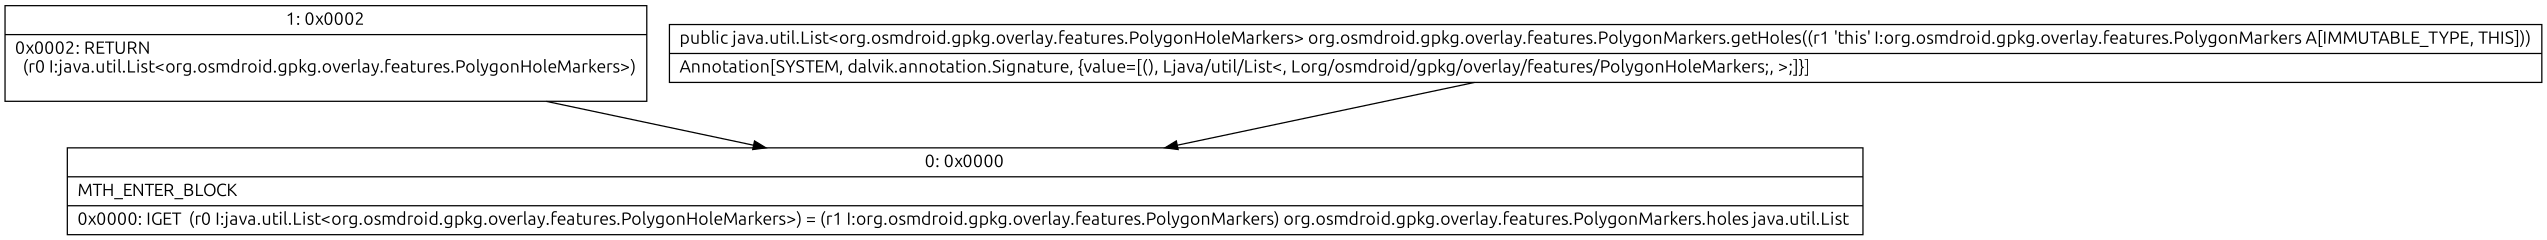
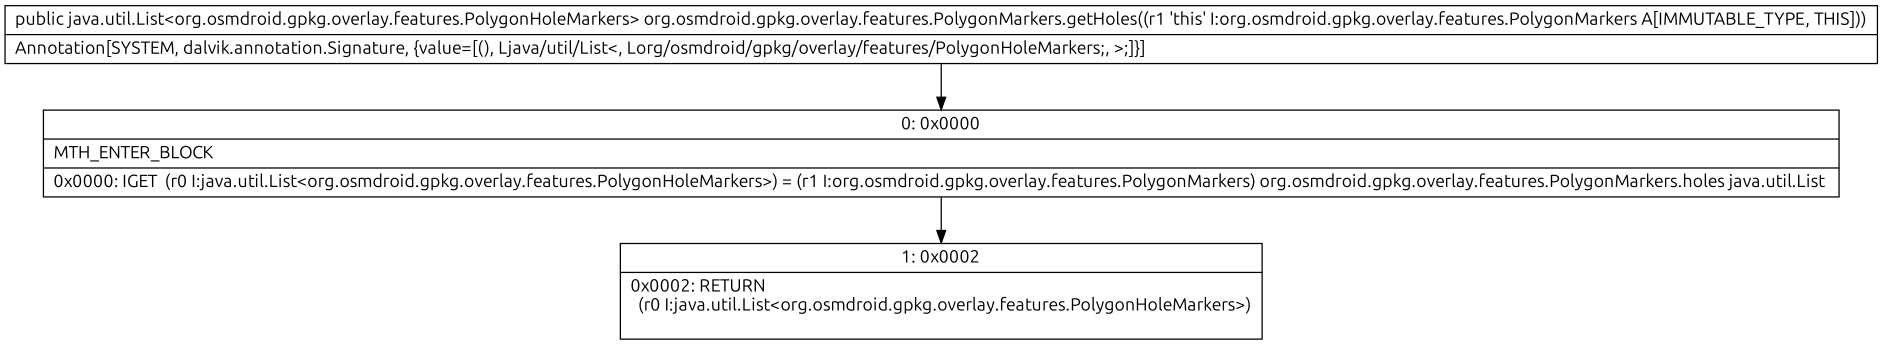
(650, 123) -> (941, 214)
